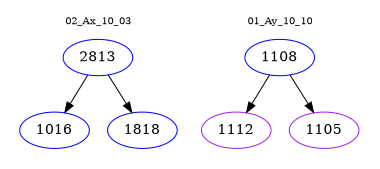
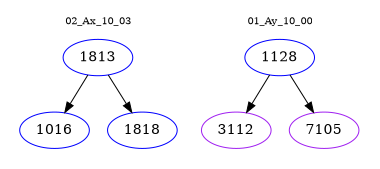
(280, 22) -> (280, 22)
(98, 58) -> (98, 58)
(280, 58) -> (280, 58)
(236, 130) -> (236, 130)
(324, 130) -> (324, 130)
